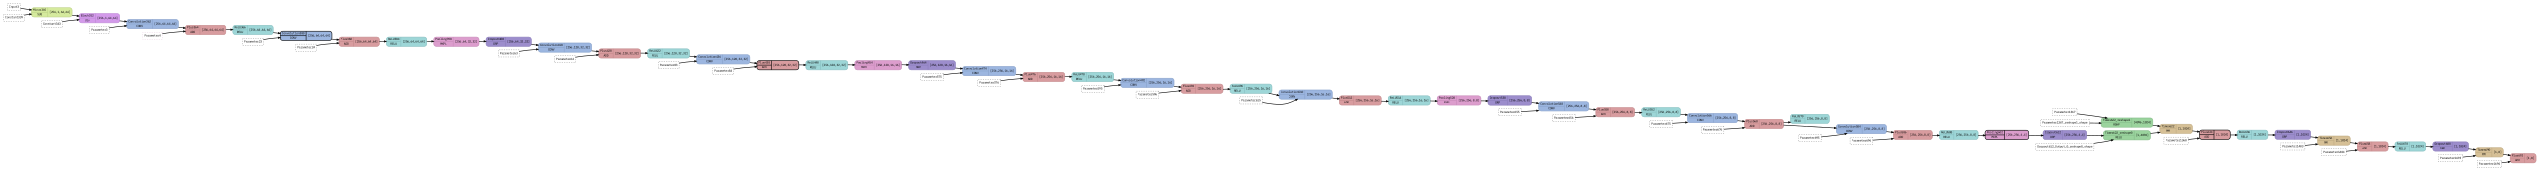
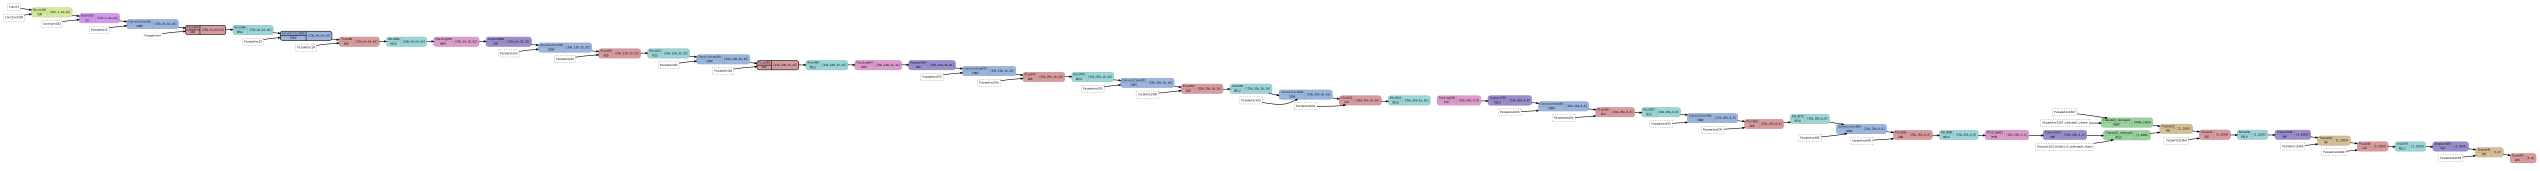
(206, 30) -> (206, 30)
(1433, 101) -> none
(1498, 103) -> (1498, 103)
none -> (1306, 106)
(1809, 127) -> (1836, 123)
(2007, 135) -> (2007, 135)
(2215, 135) -> (2215, 135)
(2489, 164) -> none
